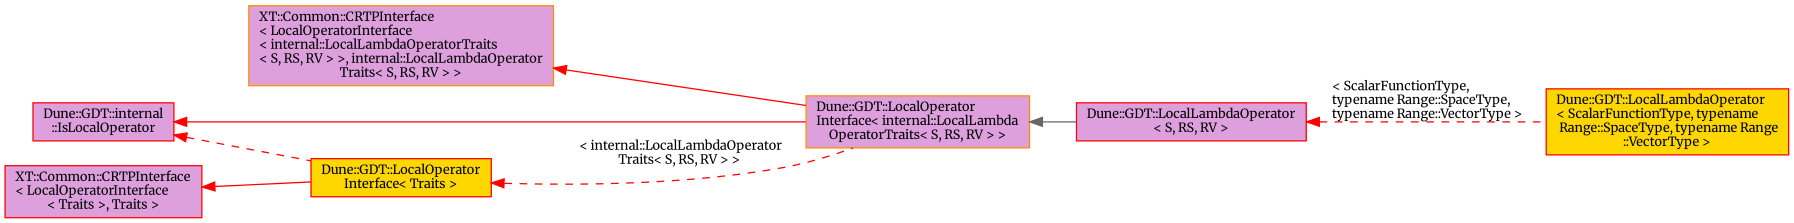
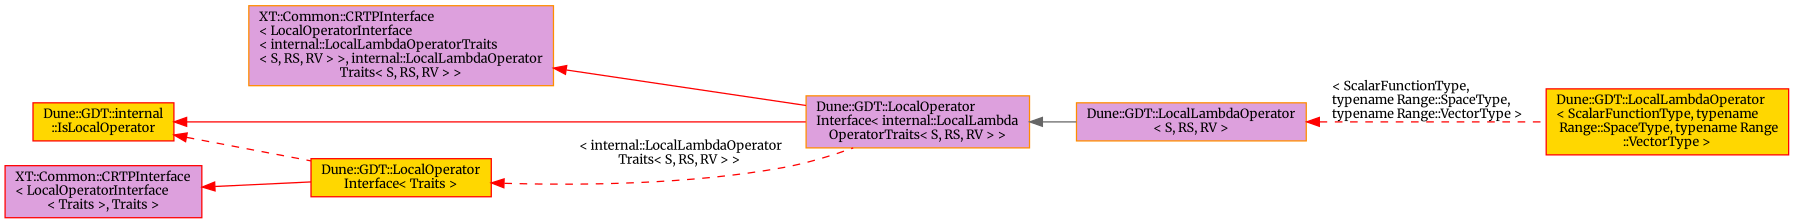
(103, 122) -> (103, 122)
(1191, 122) -> (1191, 122)
